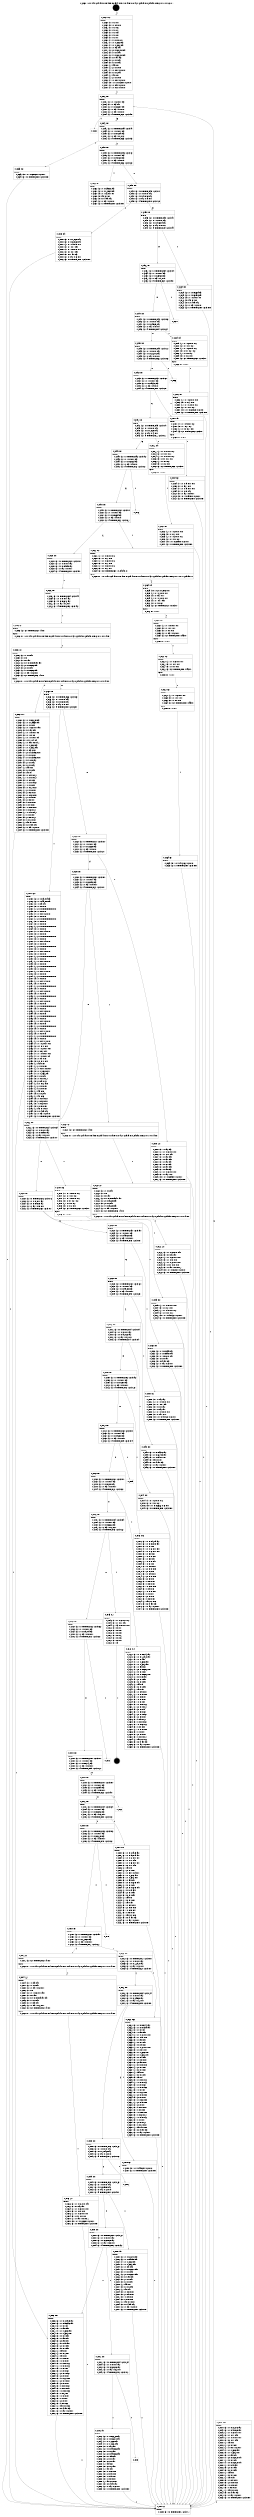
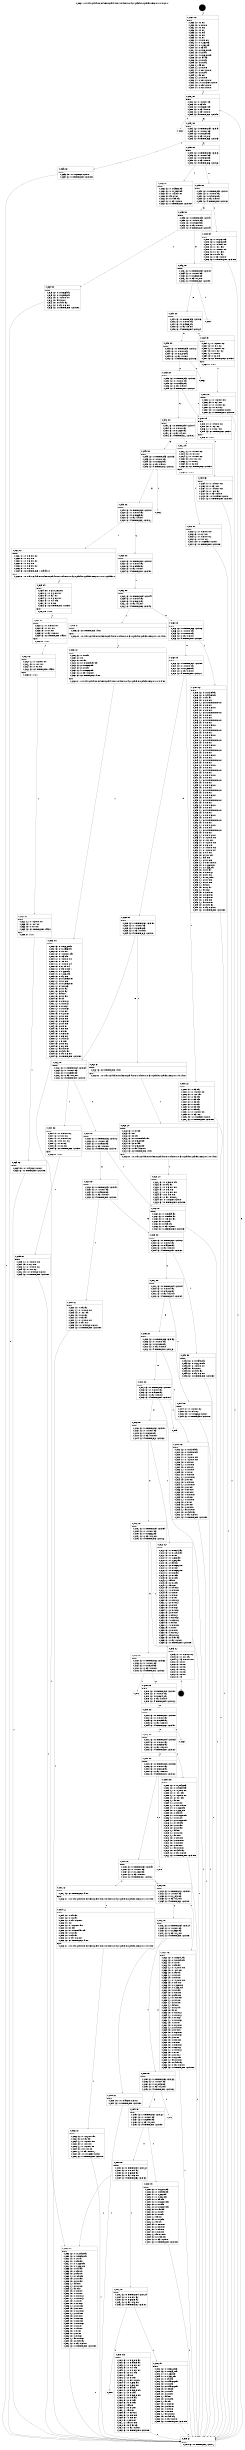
(61, 686) -> (162, 614)
(188, 1890) -> (202, 1913)
